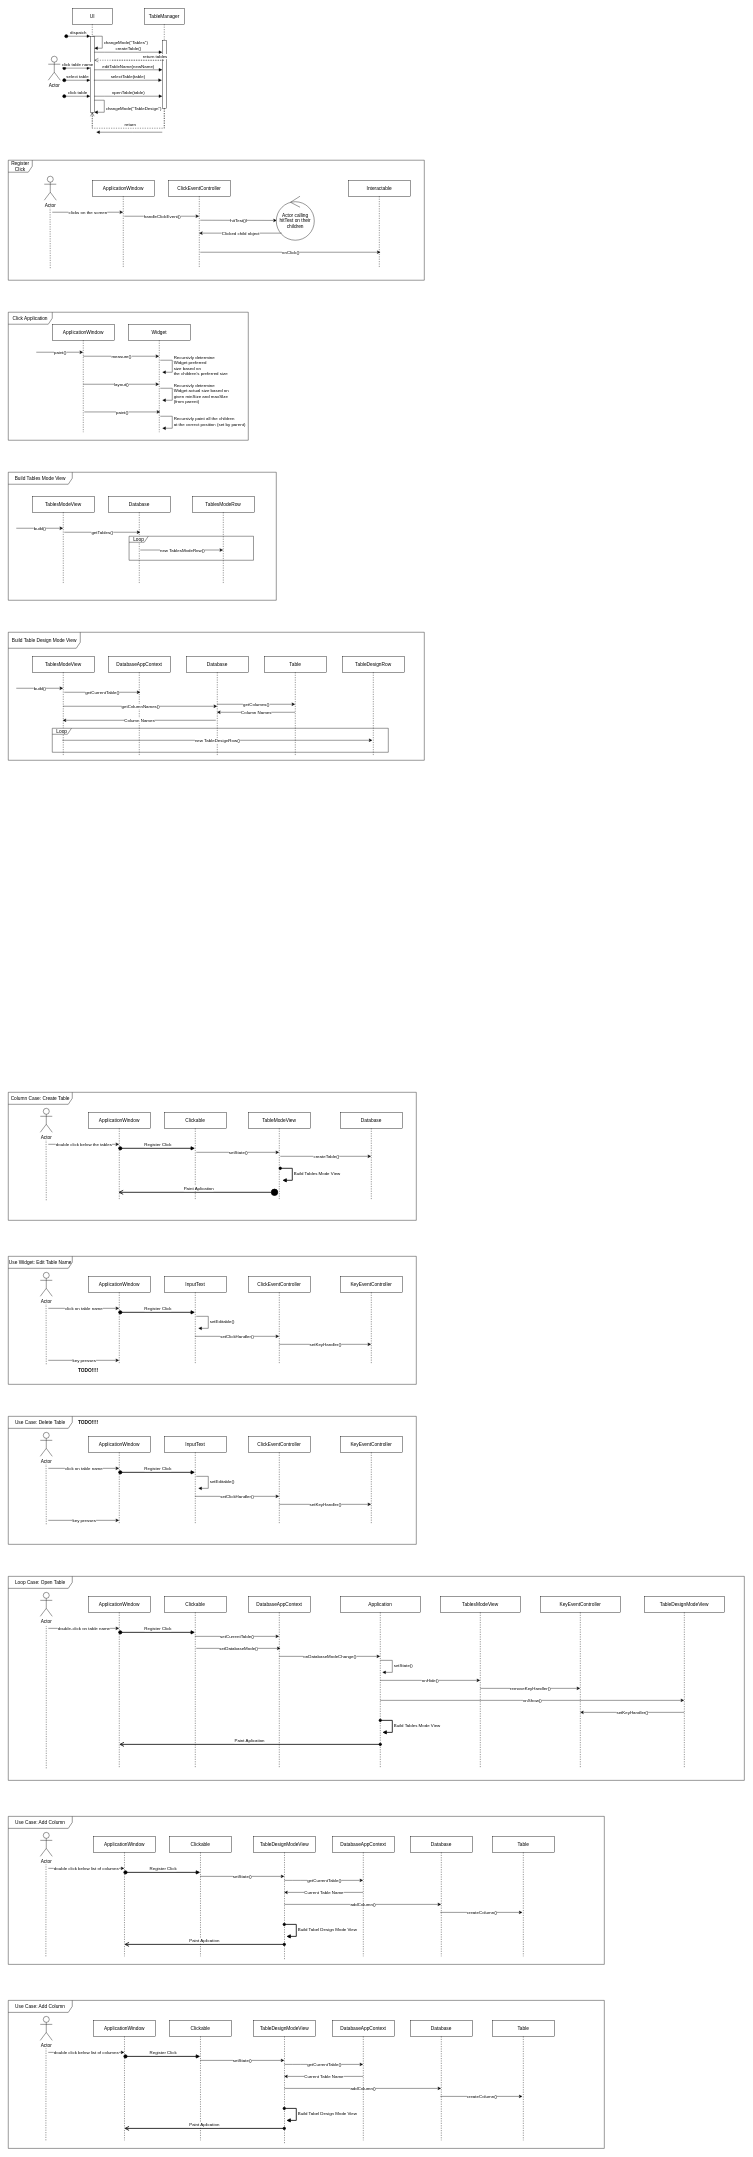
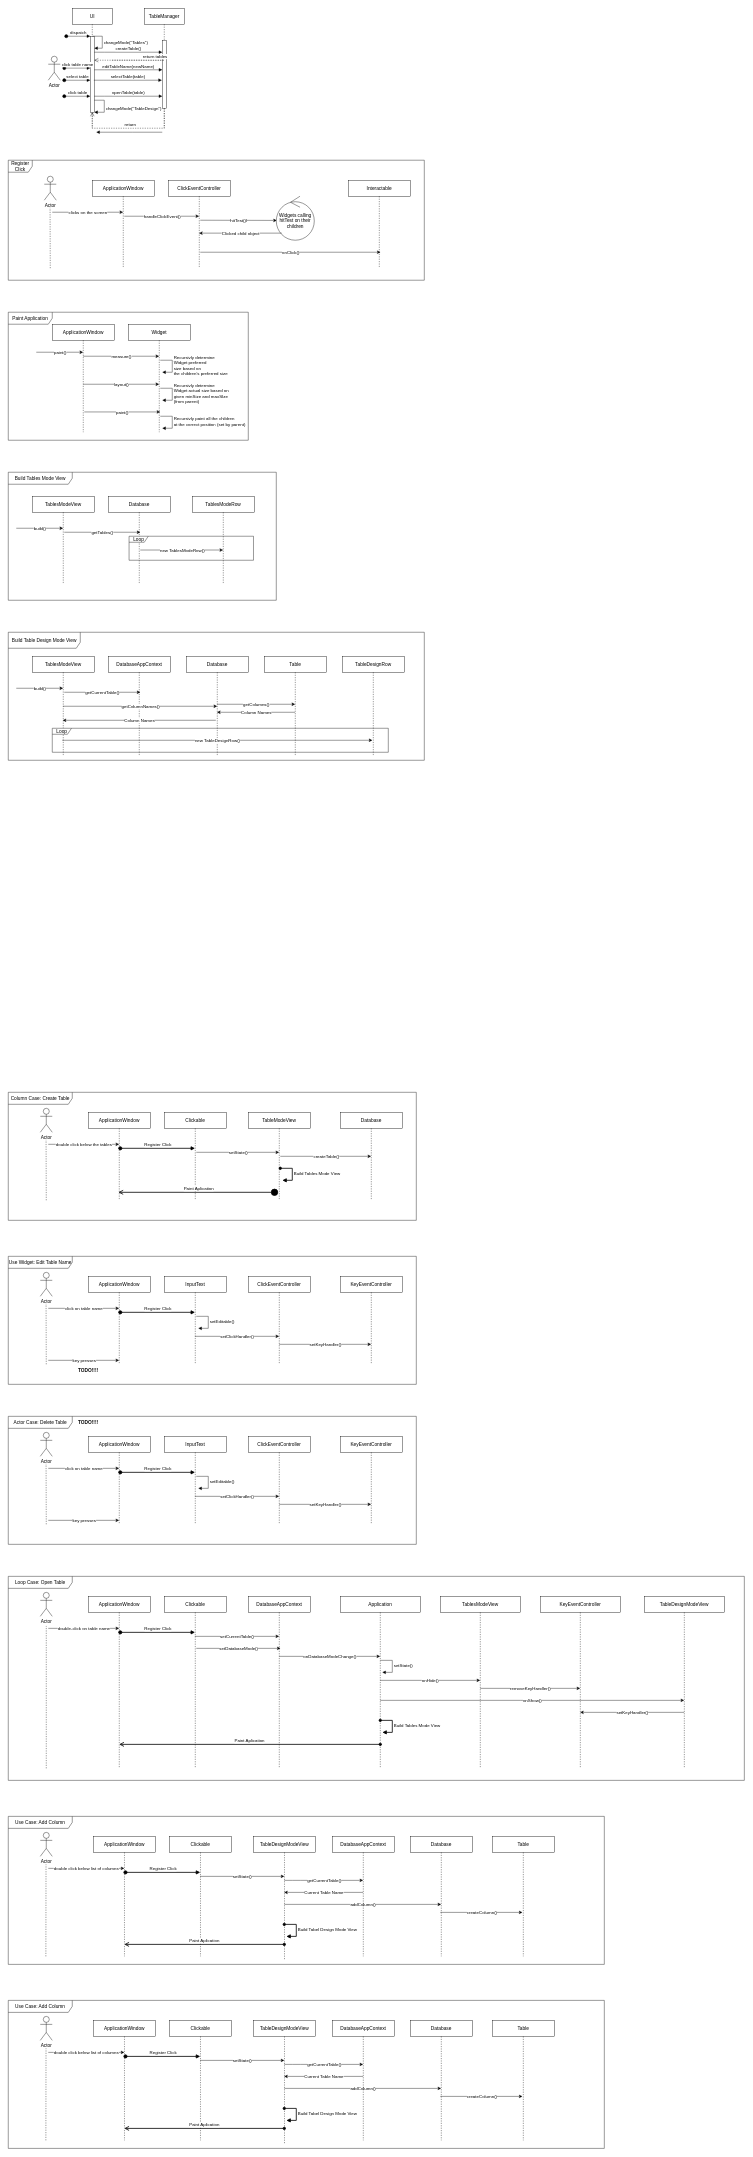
(295, 221) -> (295, 221)
(30, 318) -> (30, 318)
(40, 1422) -> (40, 1422)
